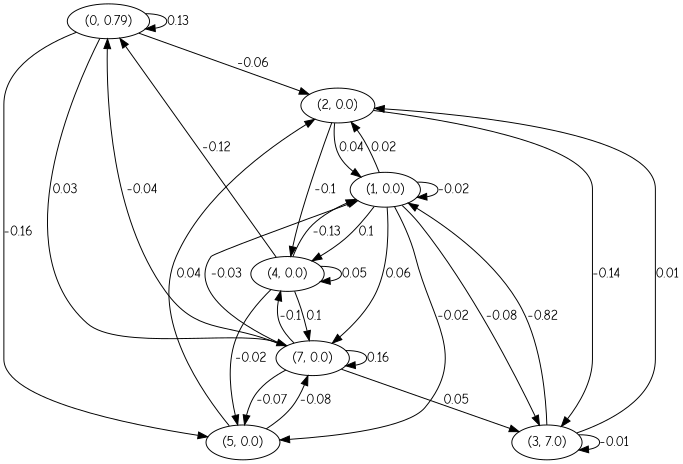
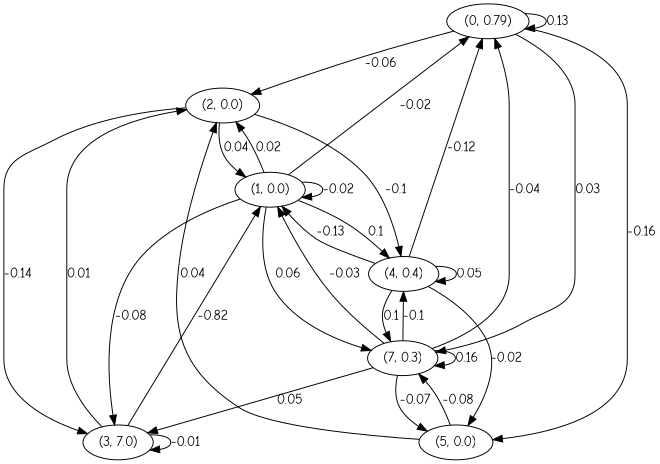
(288, 274) -> (404, 274)
(313, 358) -> (403, 358)
(443, 375) -> (375, 109)
